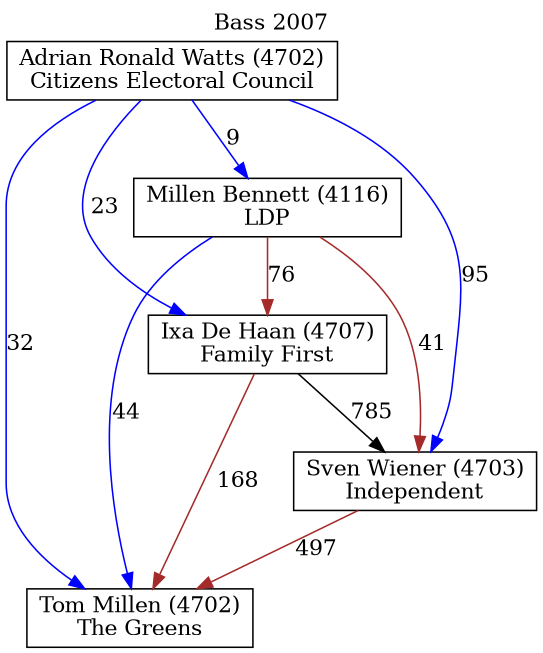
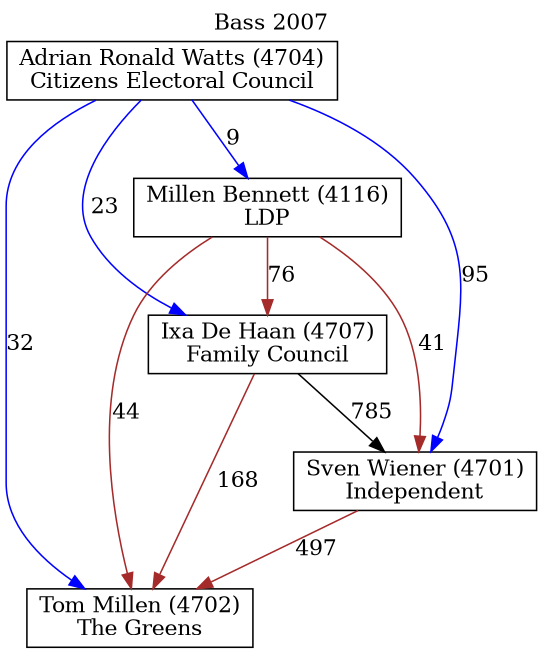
(172, 71) -> (172, 71)
(268, 344) -> (268, 344)
(113, 387) -> (113, 387)
(415, 481) -> (415, 481)
